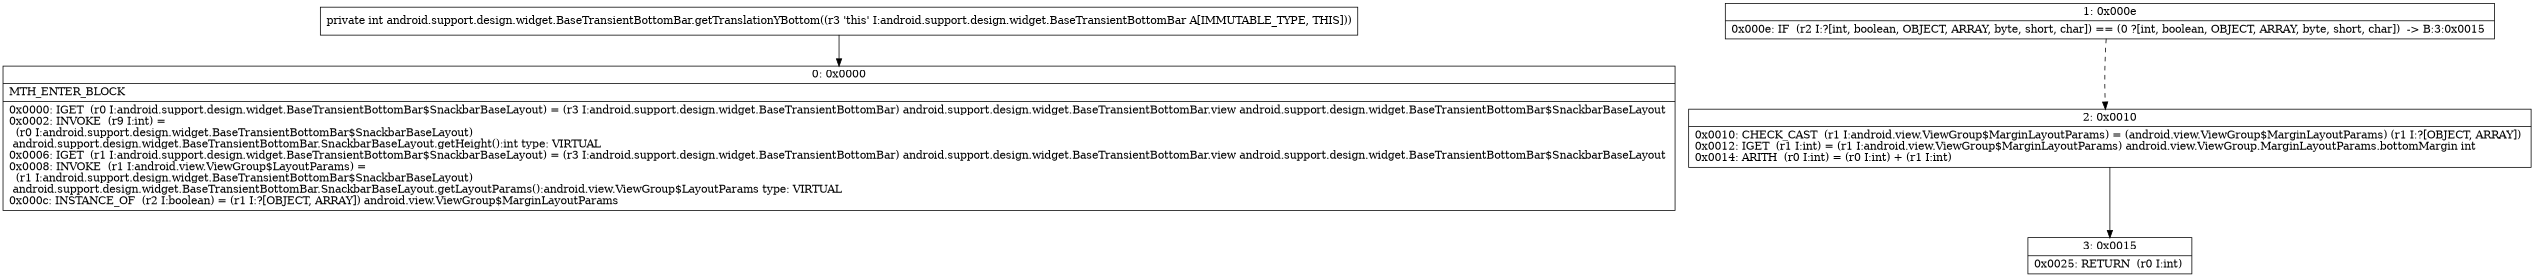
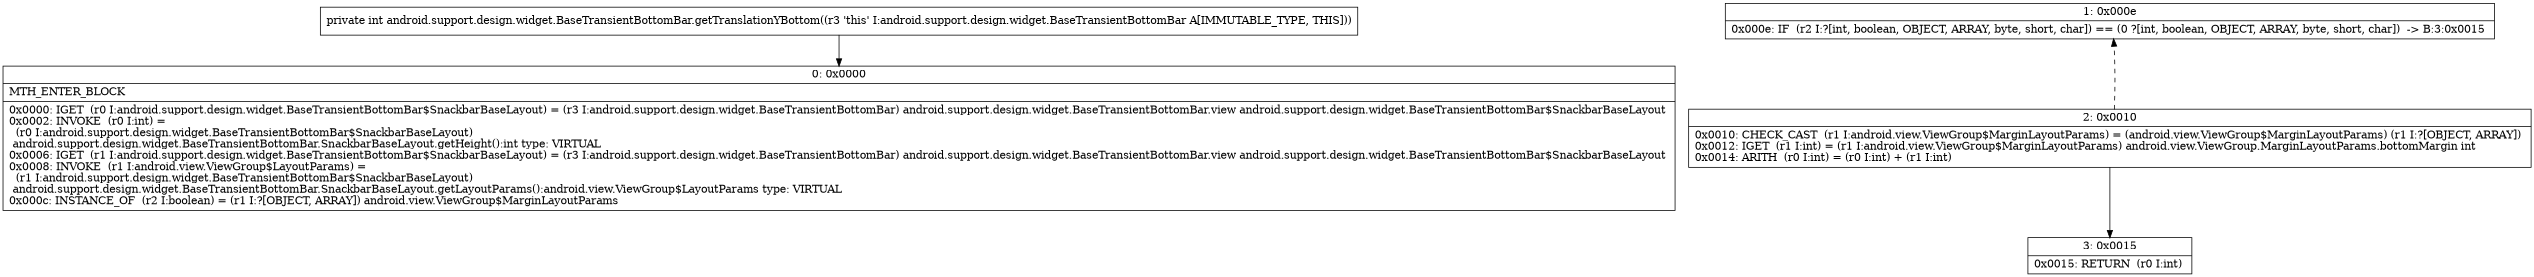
(2105, 70) -> (2115, 78)
(89, 122) -> (89, 122)
(2110, 264) -> (2110, 264)
